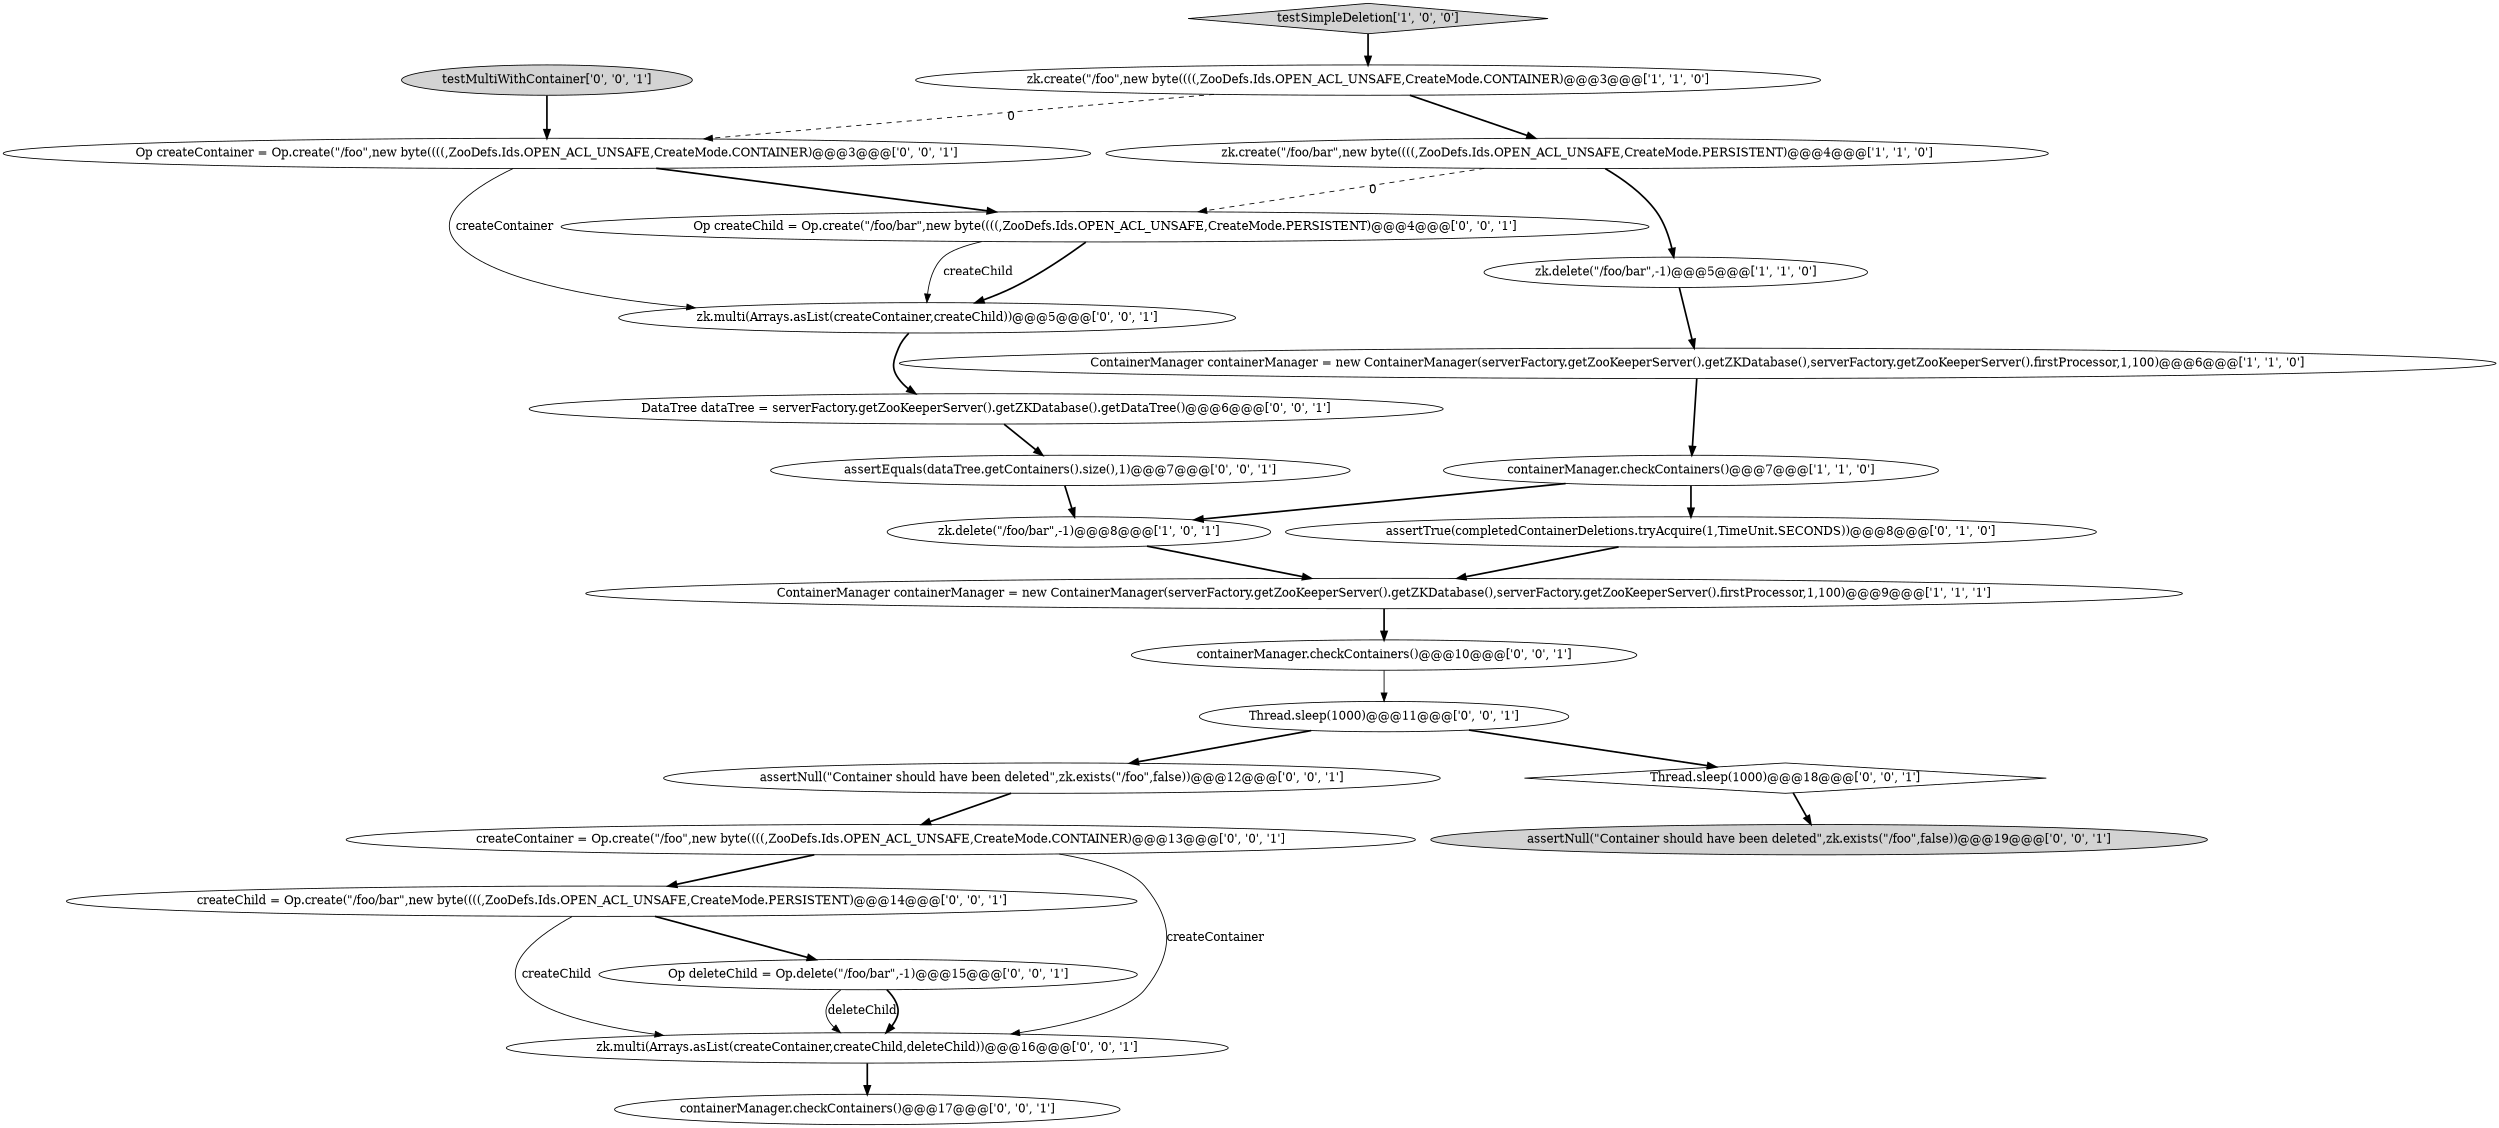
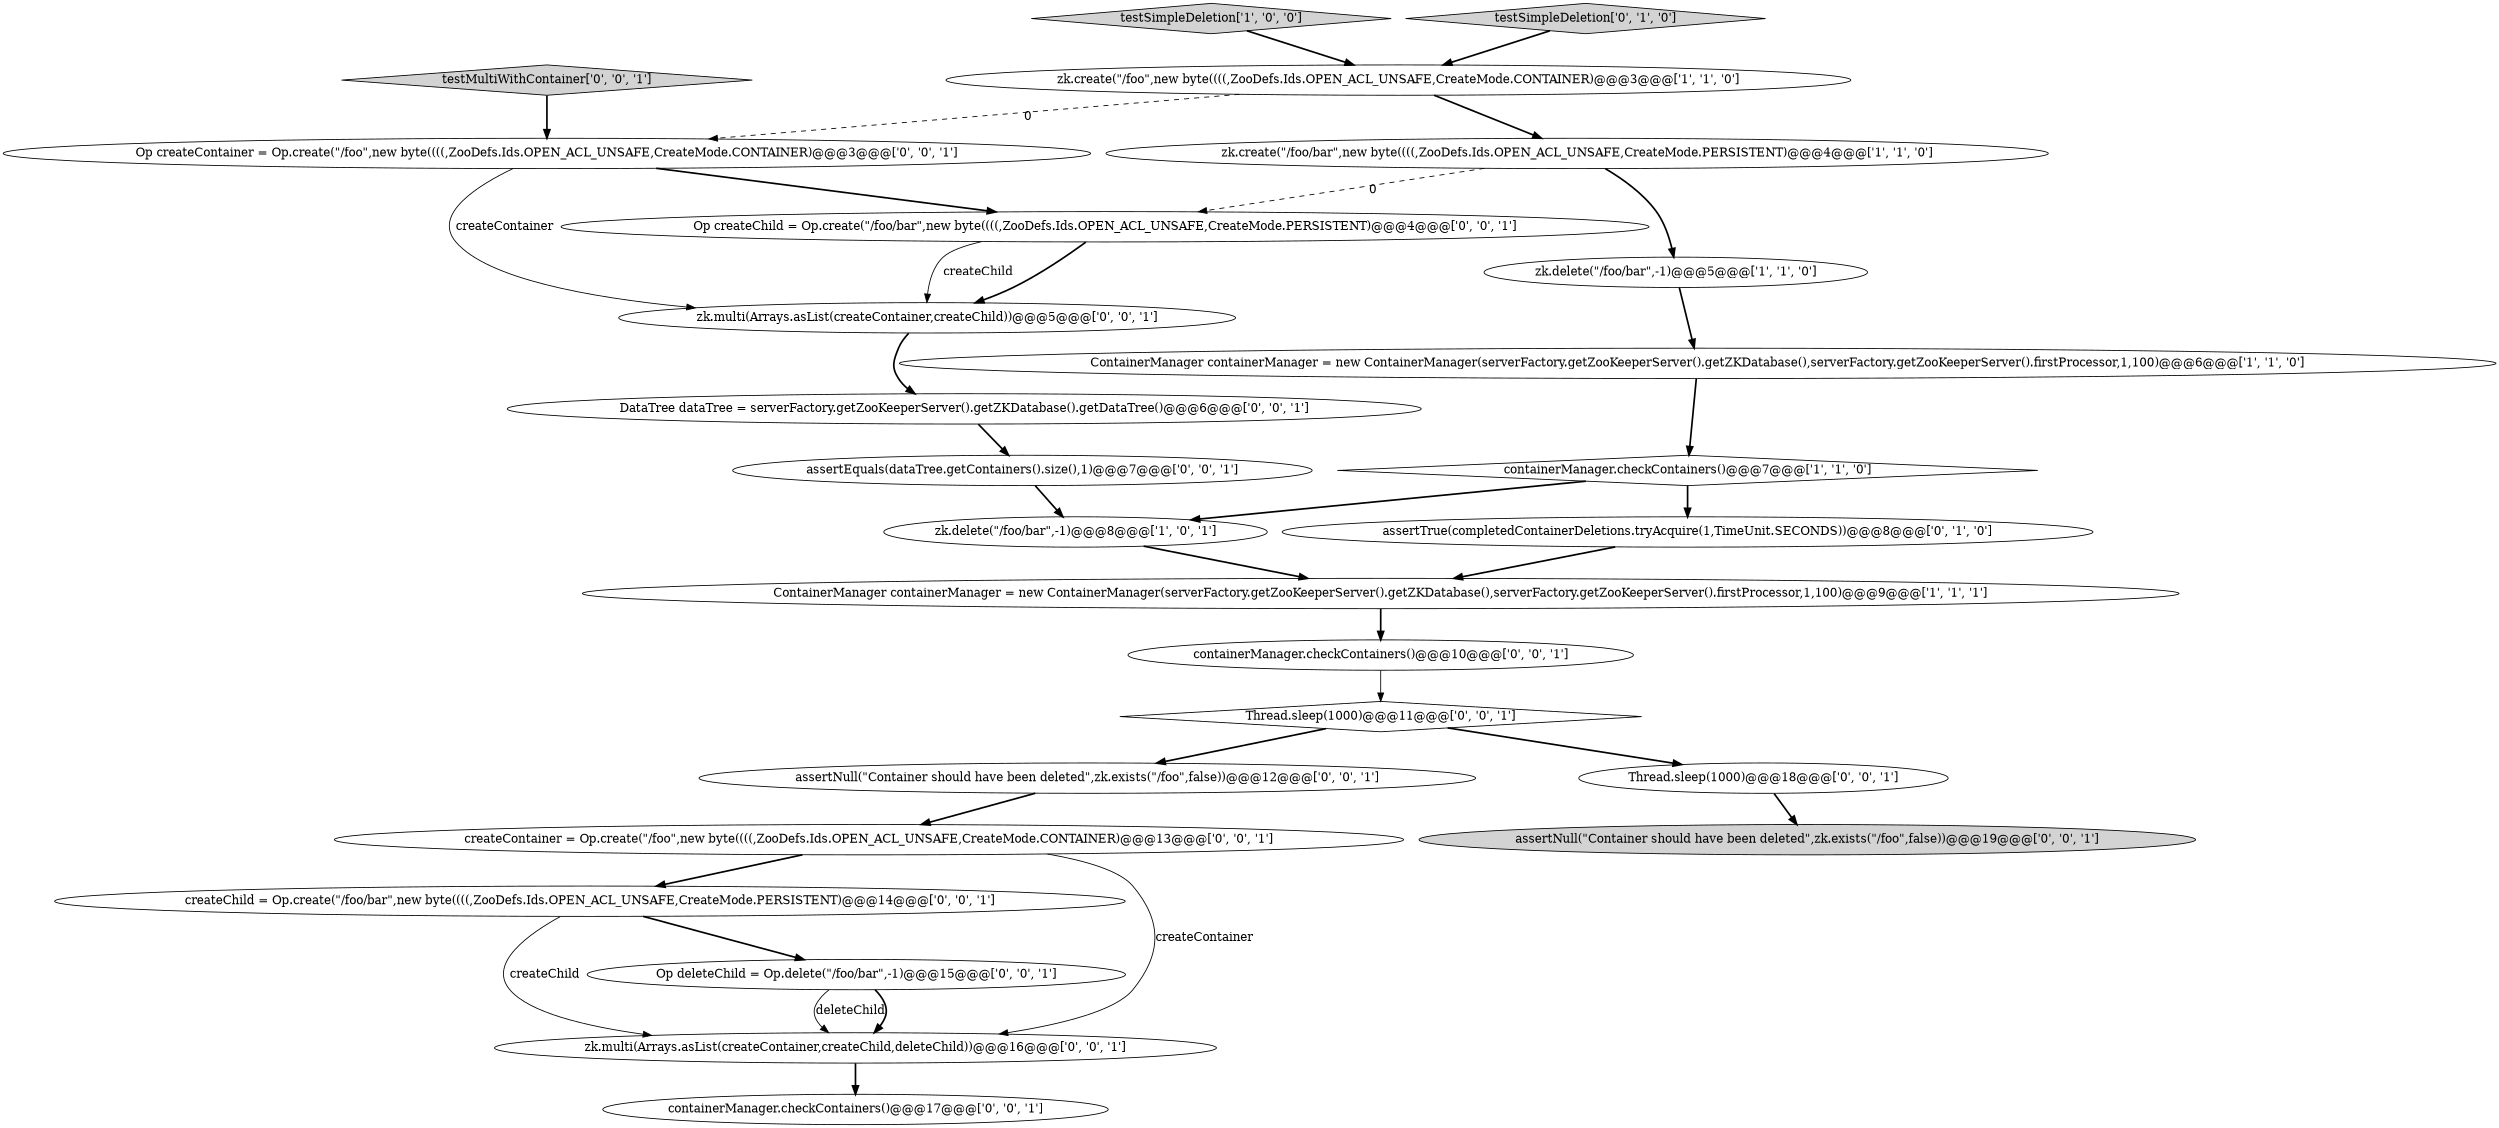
none -> (1586, 19)
(547, 80) -> (547, 80)
(1691, 470) -> (1688, 470)
(1384, 717) -> (1381, 717)
(1785, 778) -> (1763, 778)
